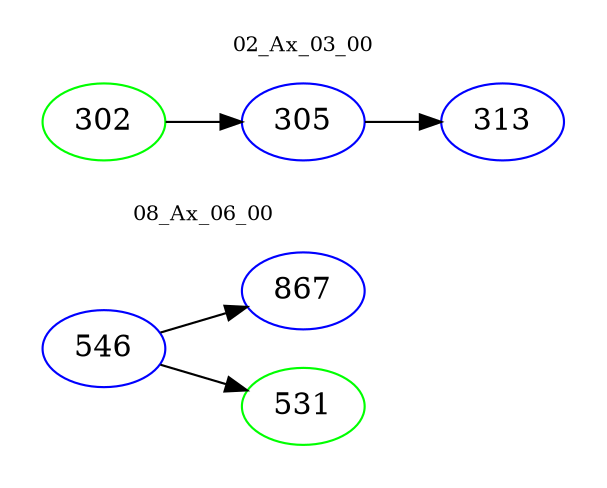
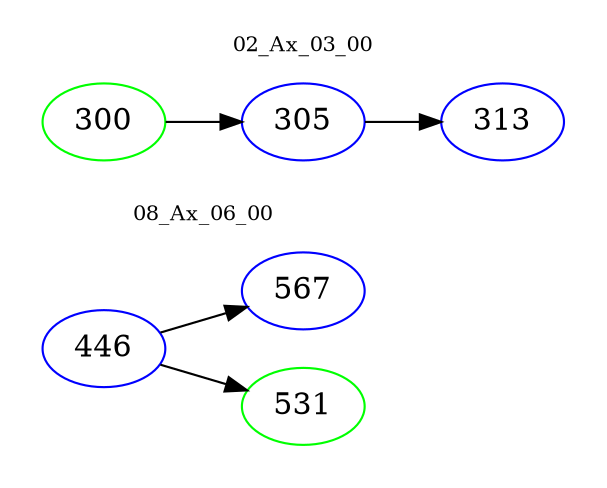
(104, 122) -> (104, 122)
(303, 291) -> (303, 291)
(104, 349) -> (104, 349)
